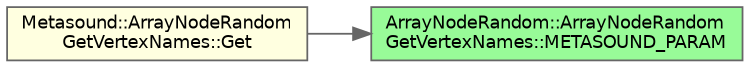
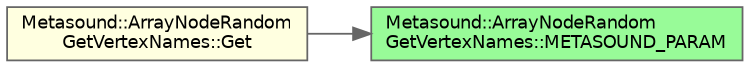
(557, 34) -> (557, 34)
